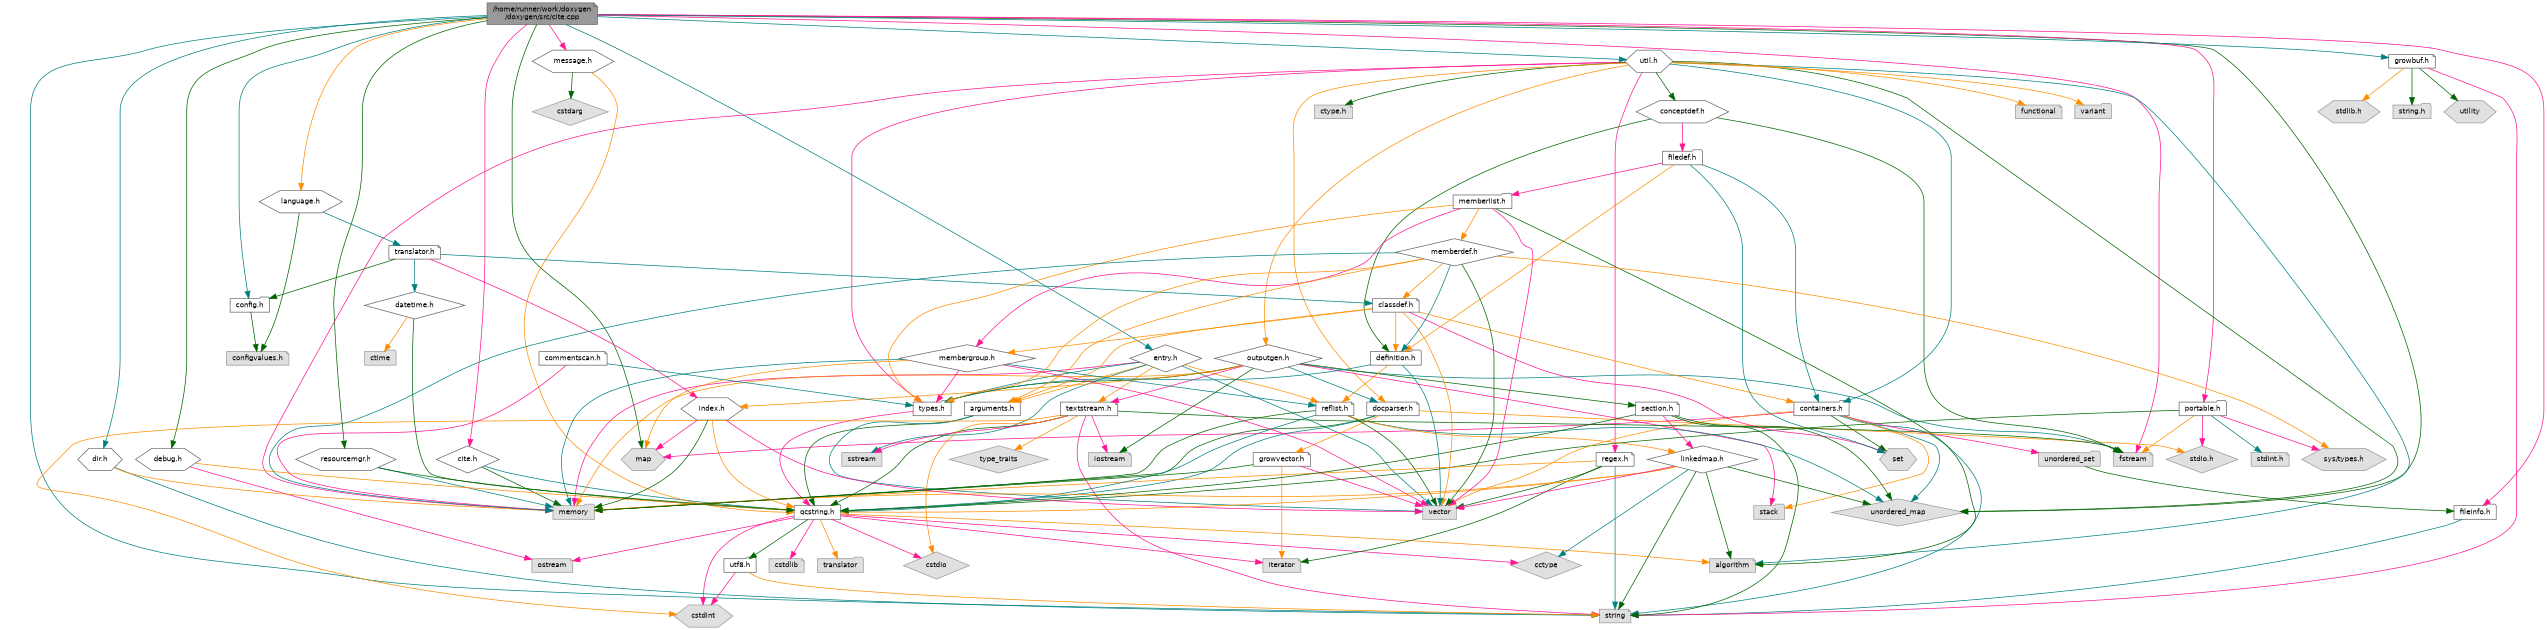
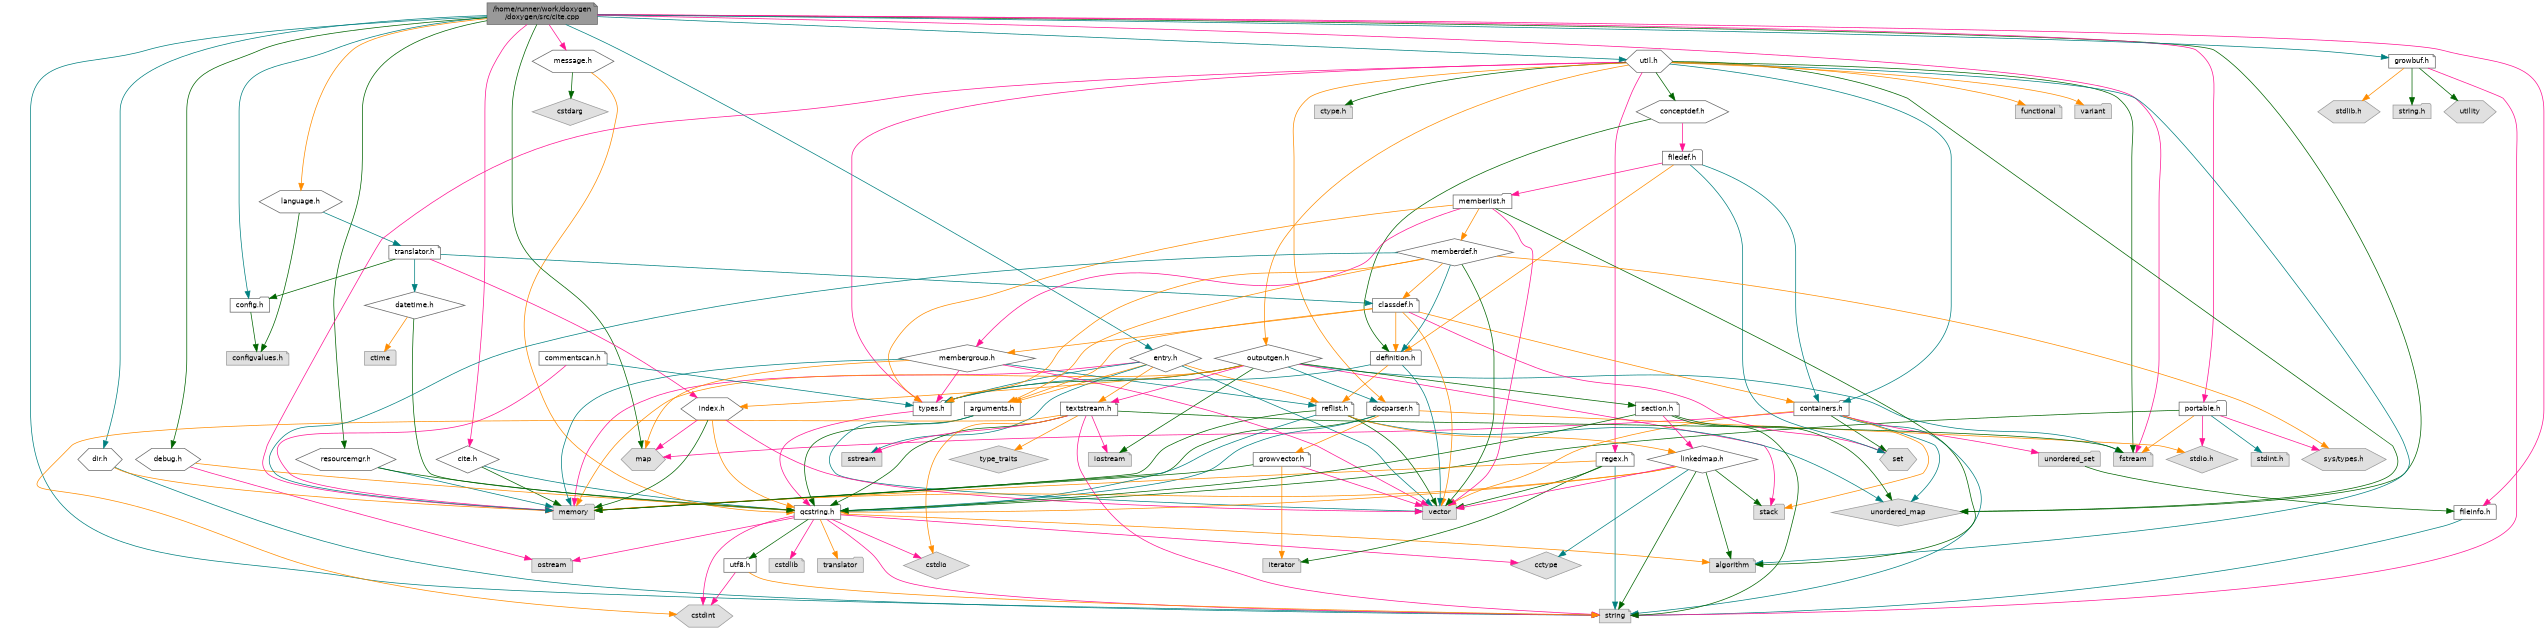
(1924, 279) -> (2126, 106)
(1792, 484) -> (1735, 486)
(1048, 539) -> (1197, 606)
